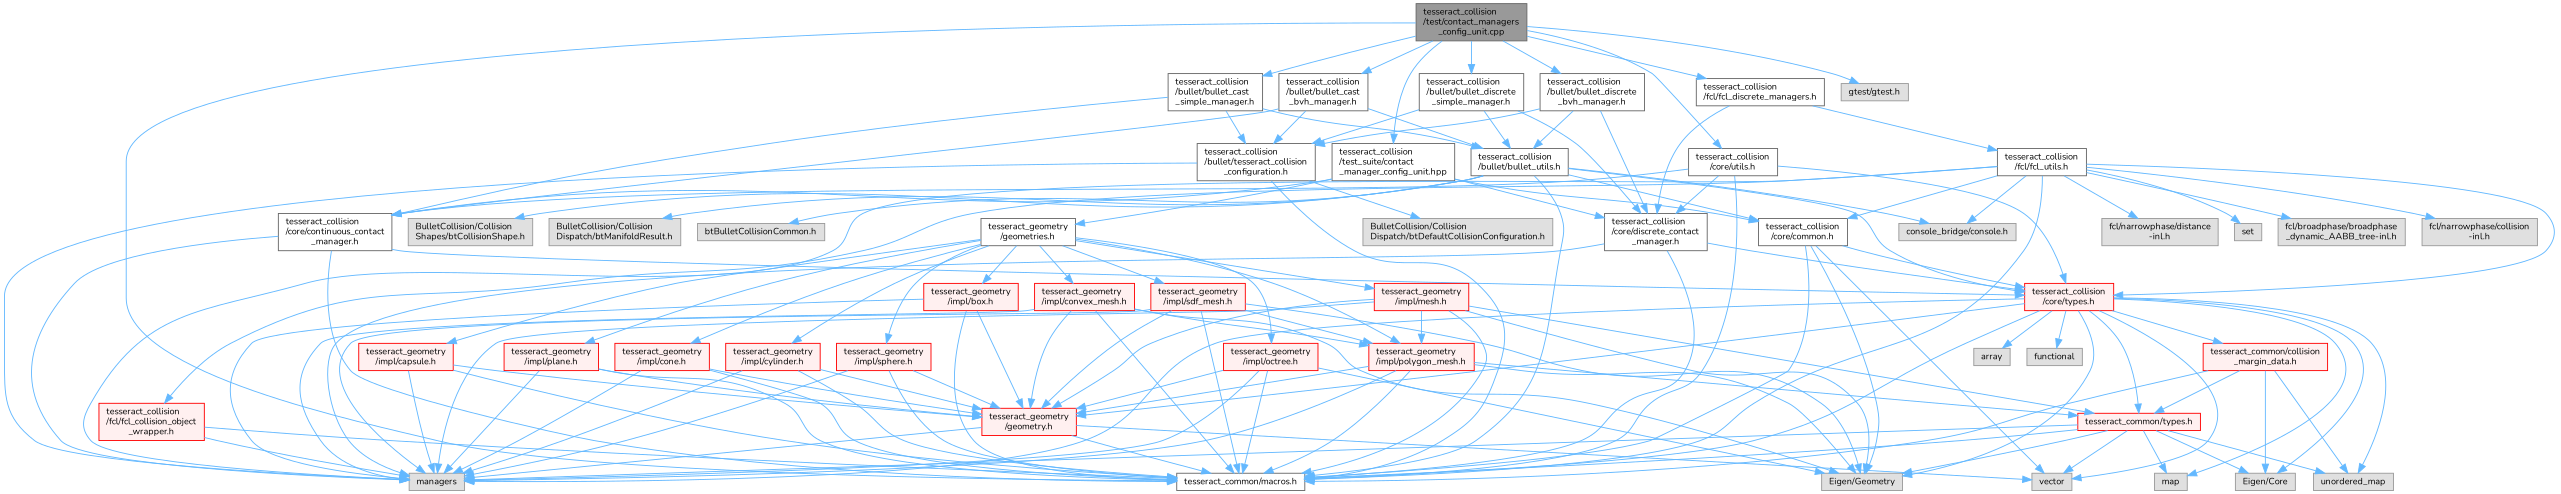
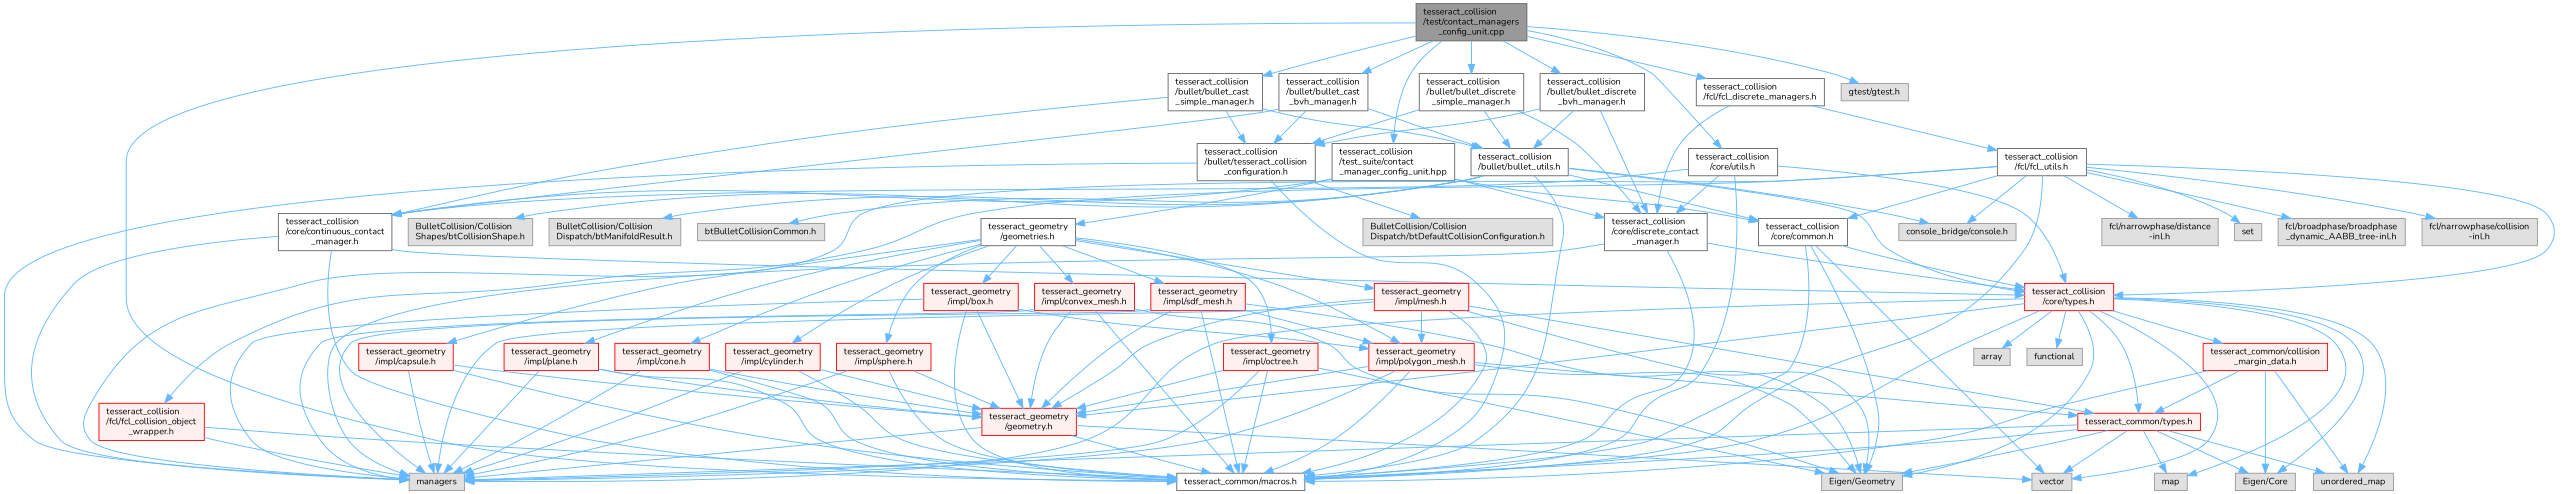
(1247, 327) -> (1172, 329)
